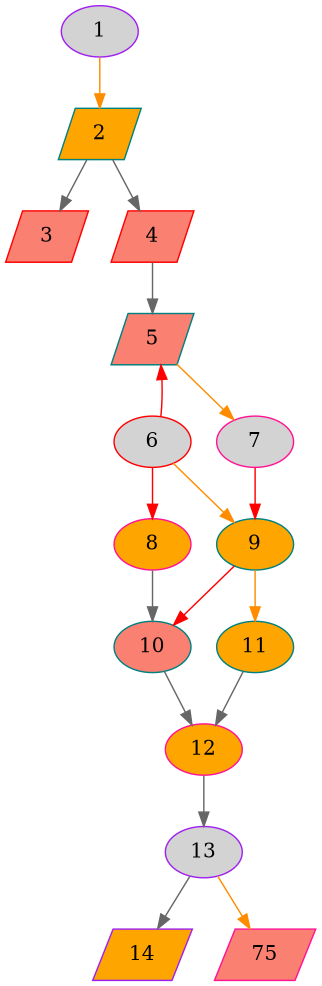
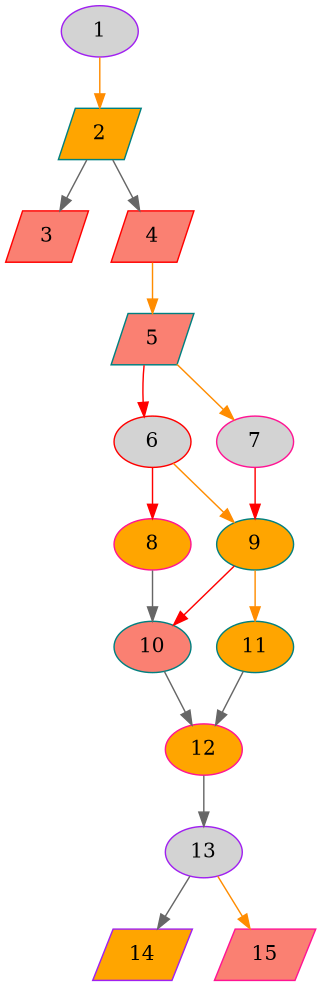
(153, 281) -> (153, 281)
(162, 398) -> (143, 384)
(265, 955) -> (265, 955)
